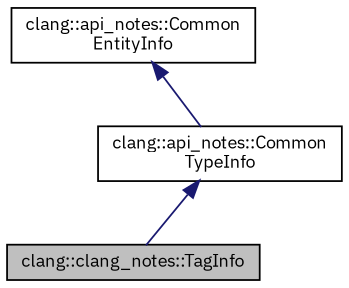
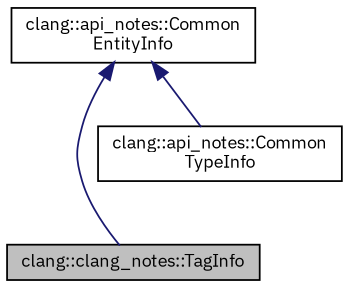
(167, 220) -> (78, 164)
